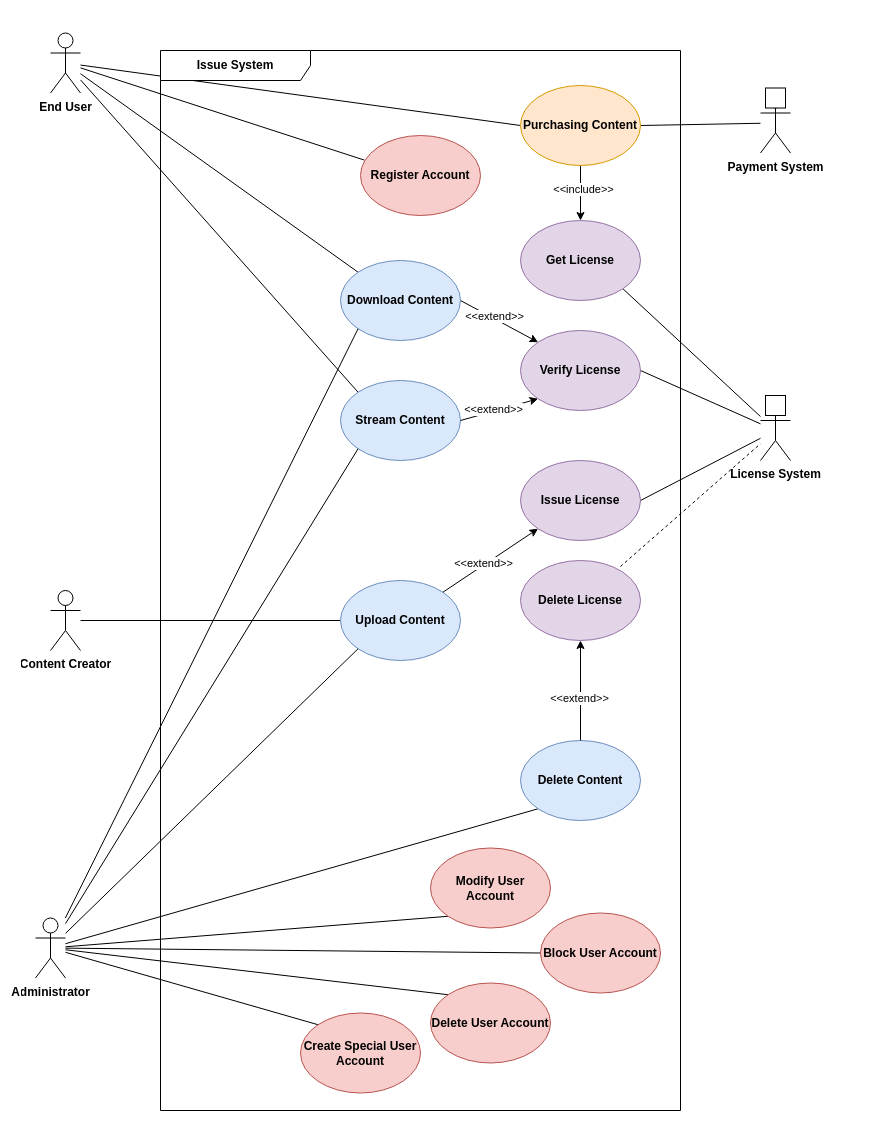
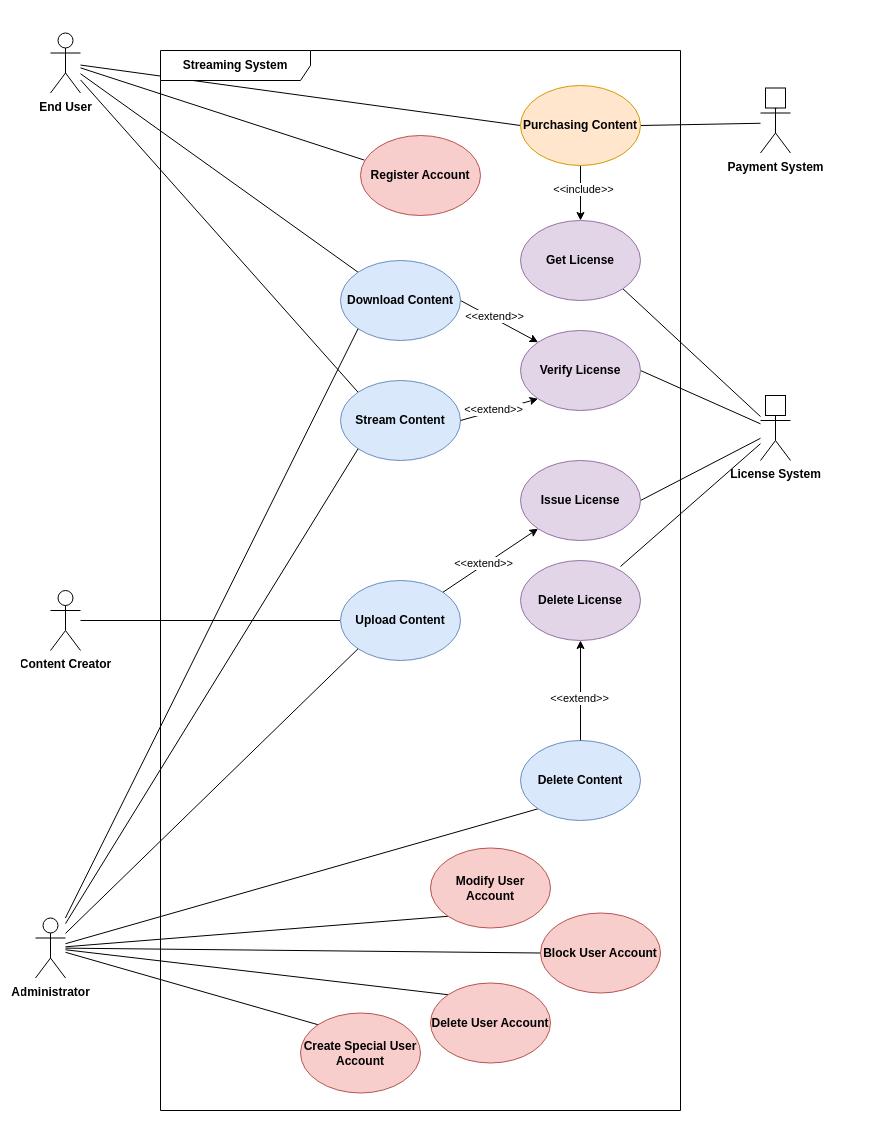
(236, 66) -> (236, 66)
(691, 504) -> (691, 504)
